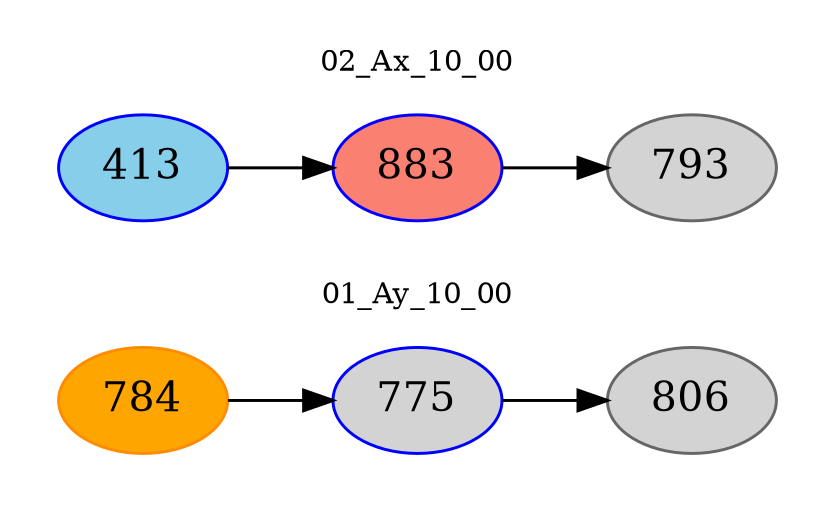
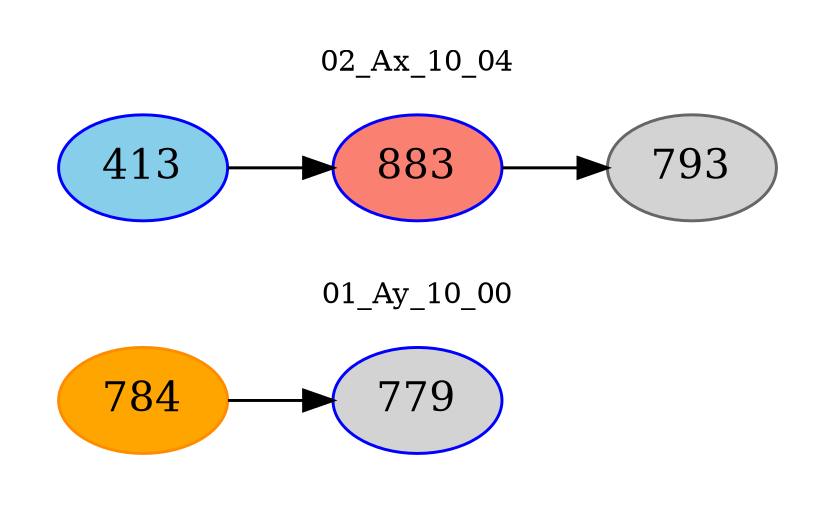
(417, 63) -> (417, 63)
(417, 400) -> (417, 400)
(692, 400) -> none
